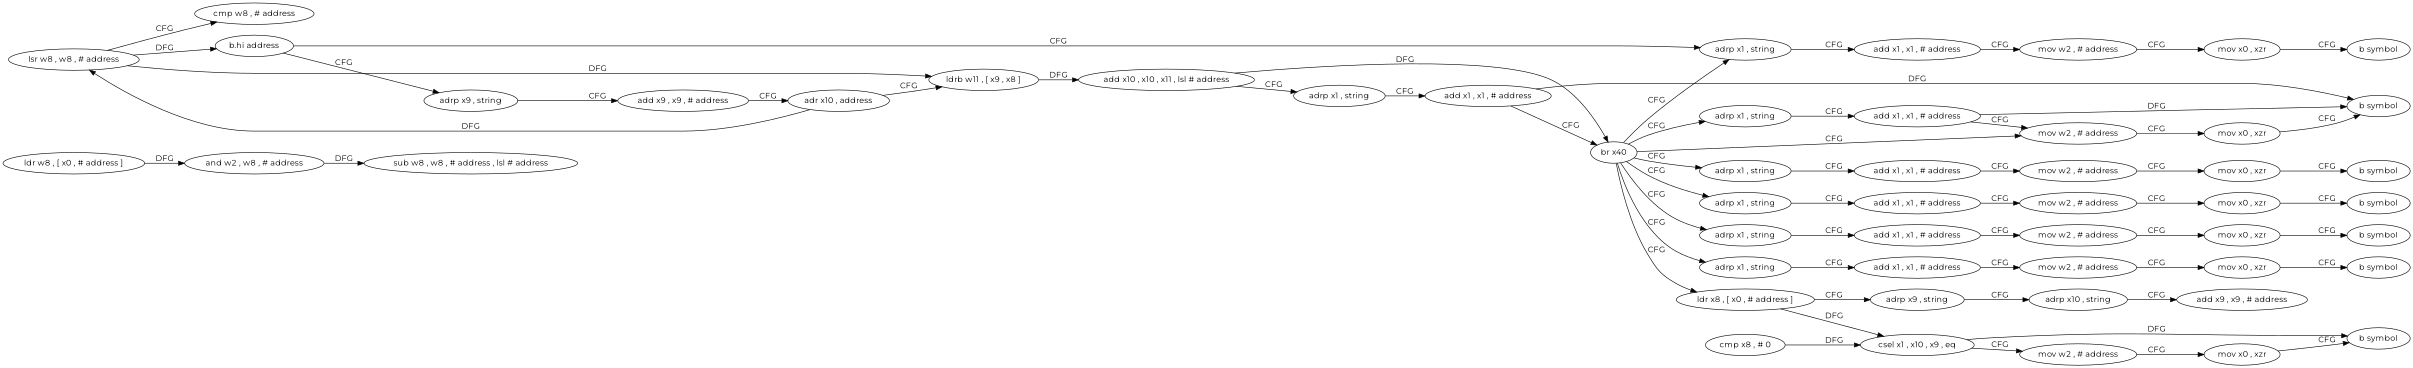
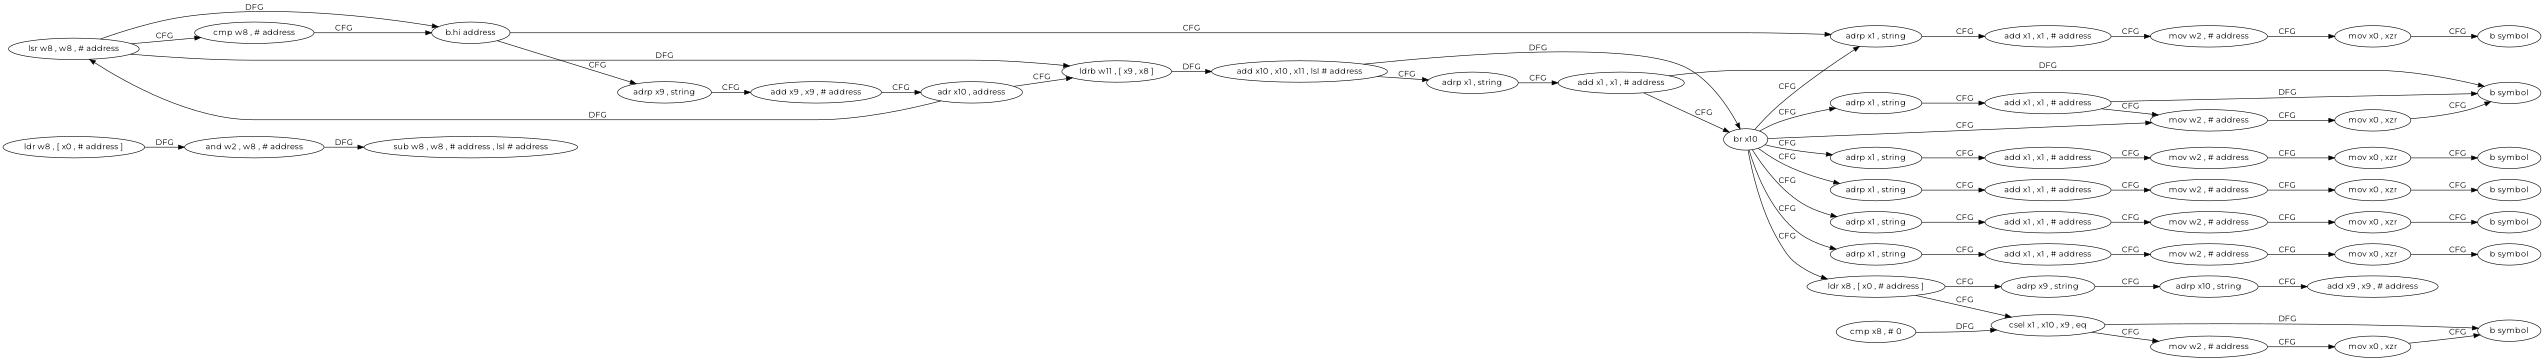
none -> (370, 33)
(1614, 153) -> (1746, 139)
(1834, 316) -> (1965, 300)
